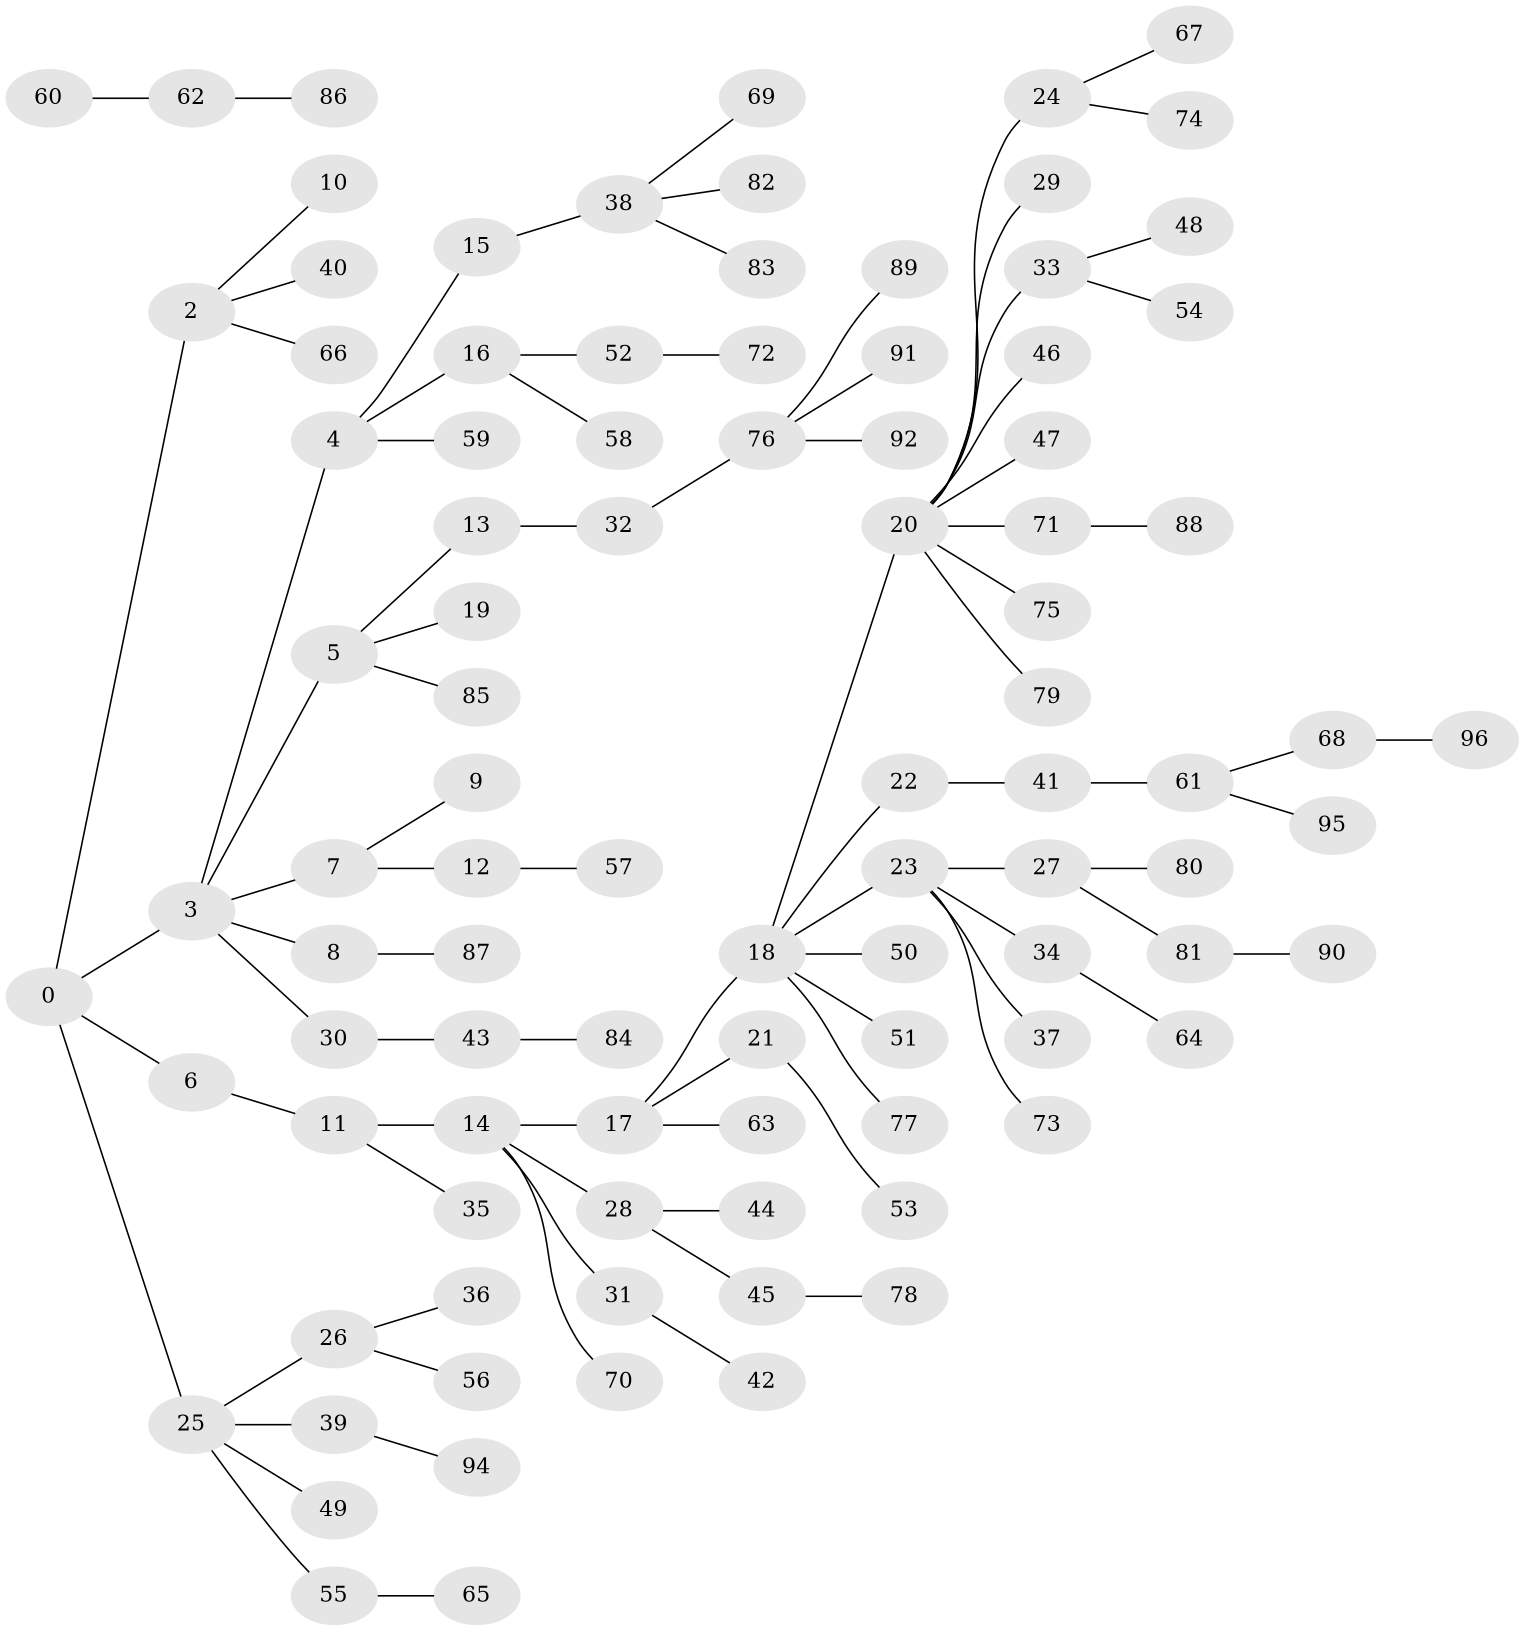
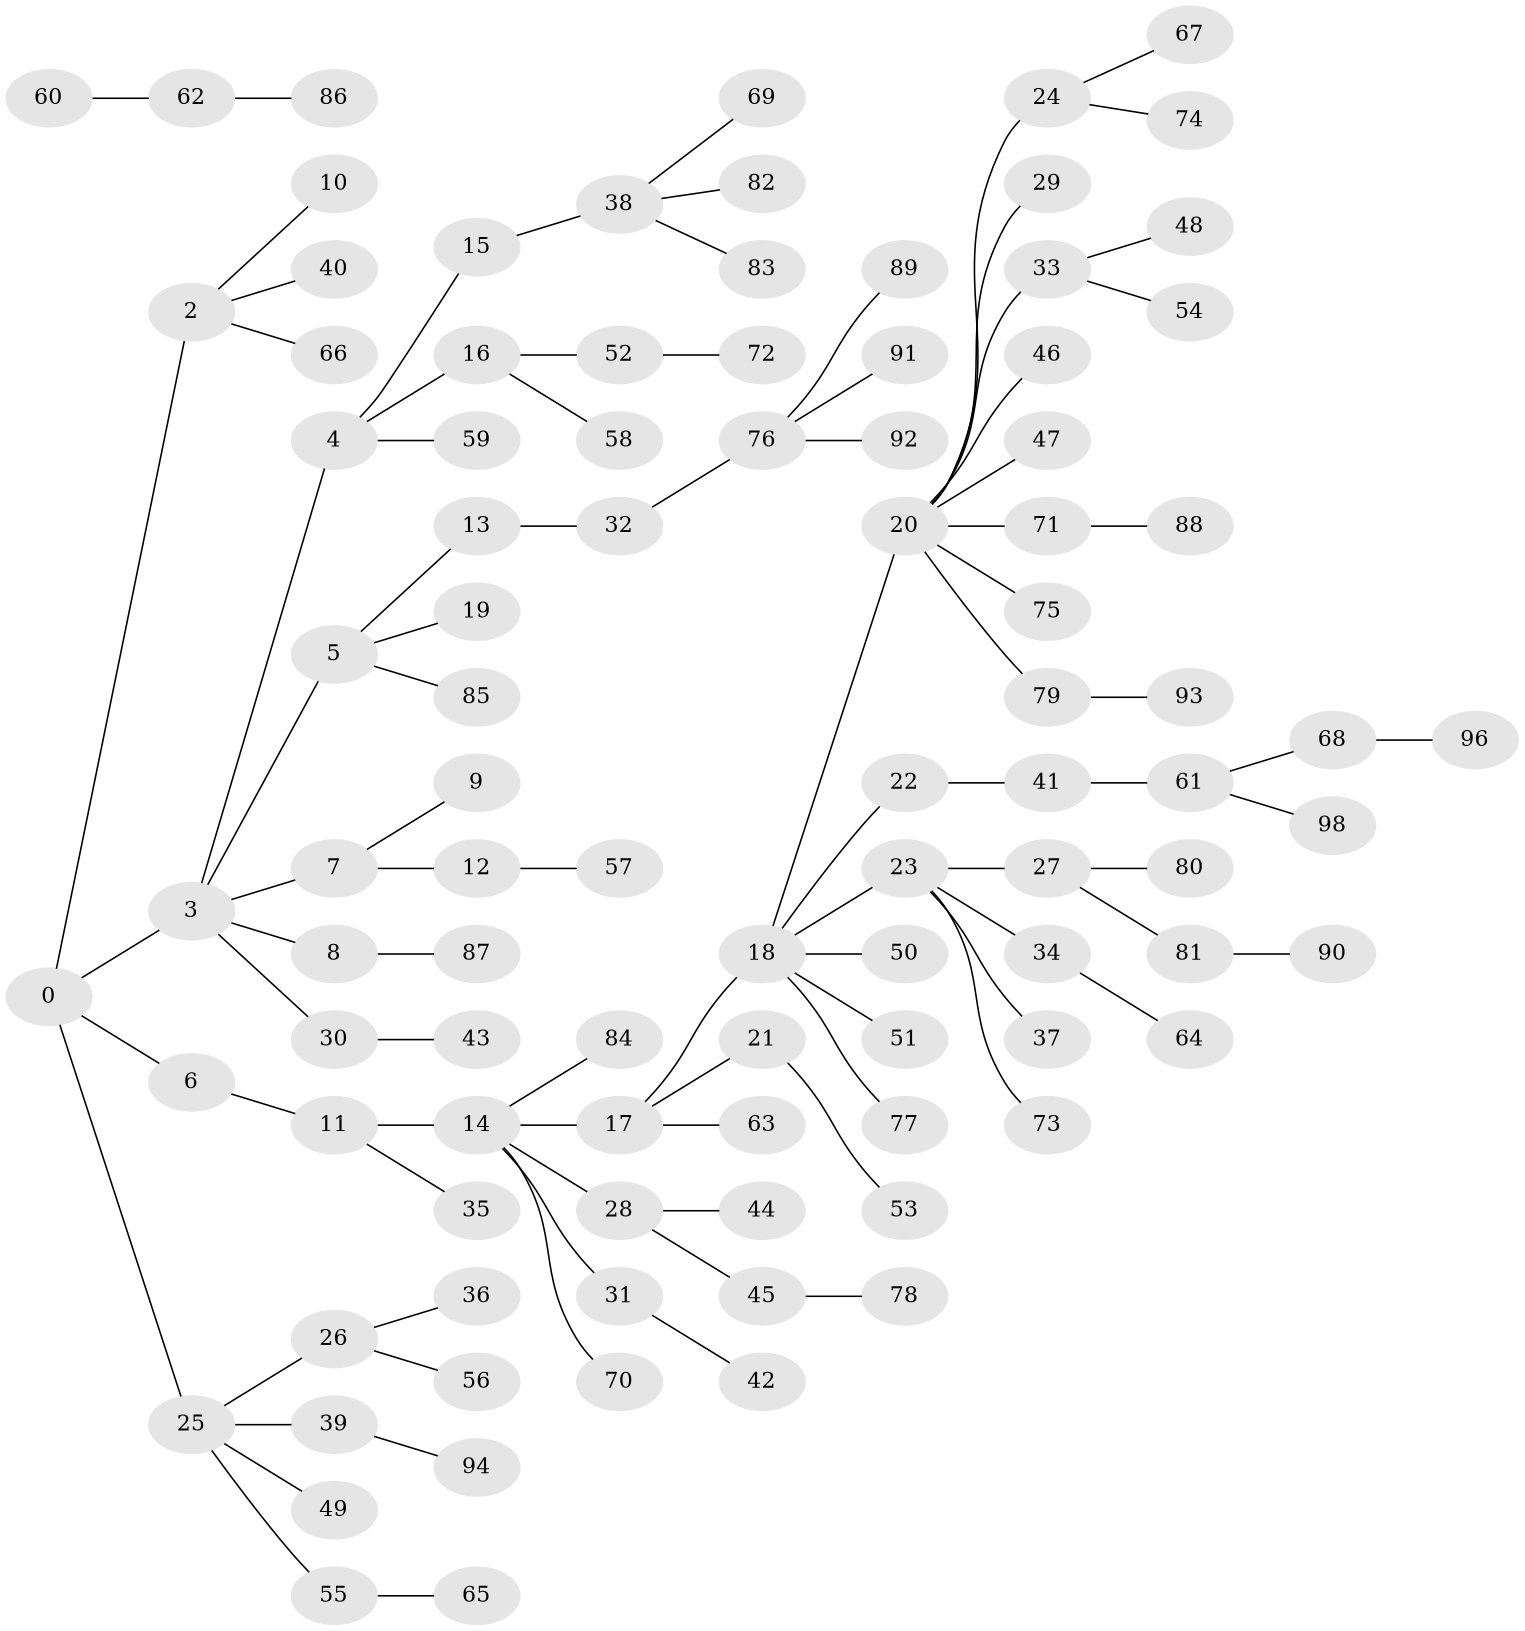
none -> (1190, 697)
(1333, 826) -> (1333, 826)
(549, 1040) -> (548, 1082)
